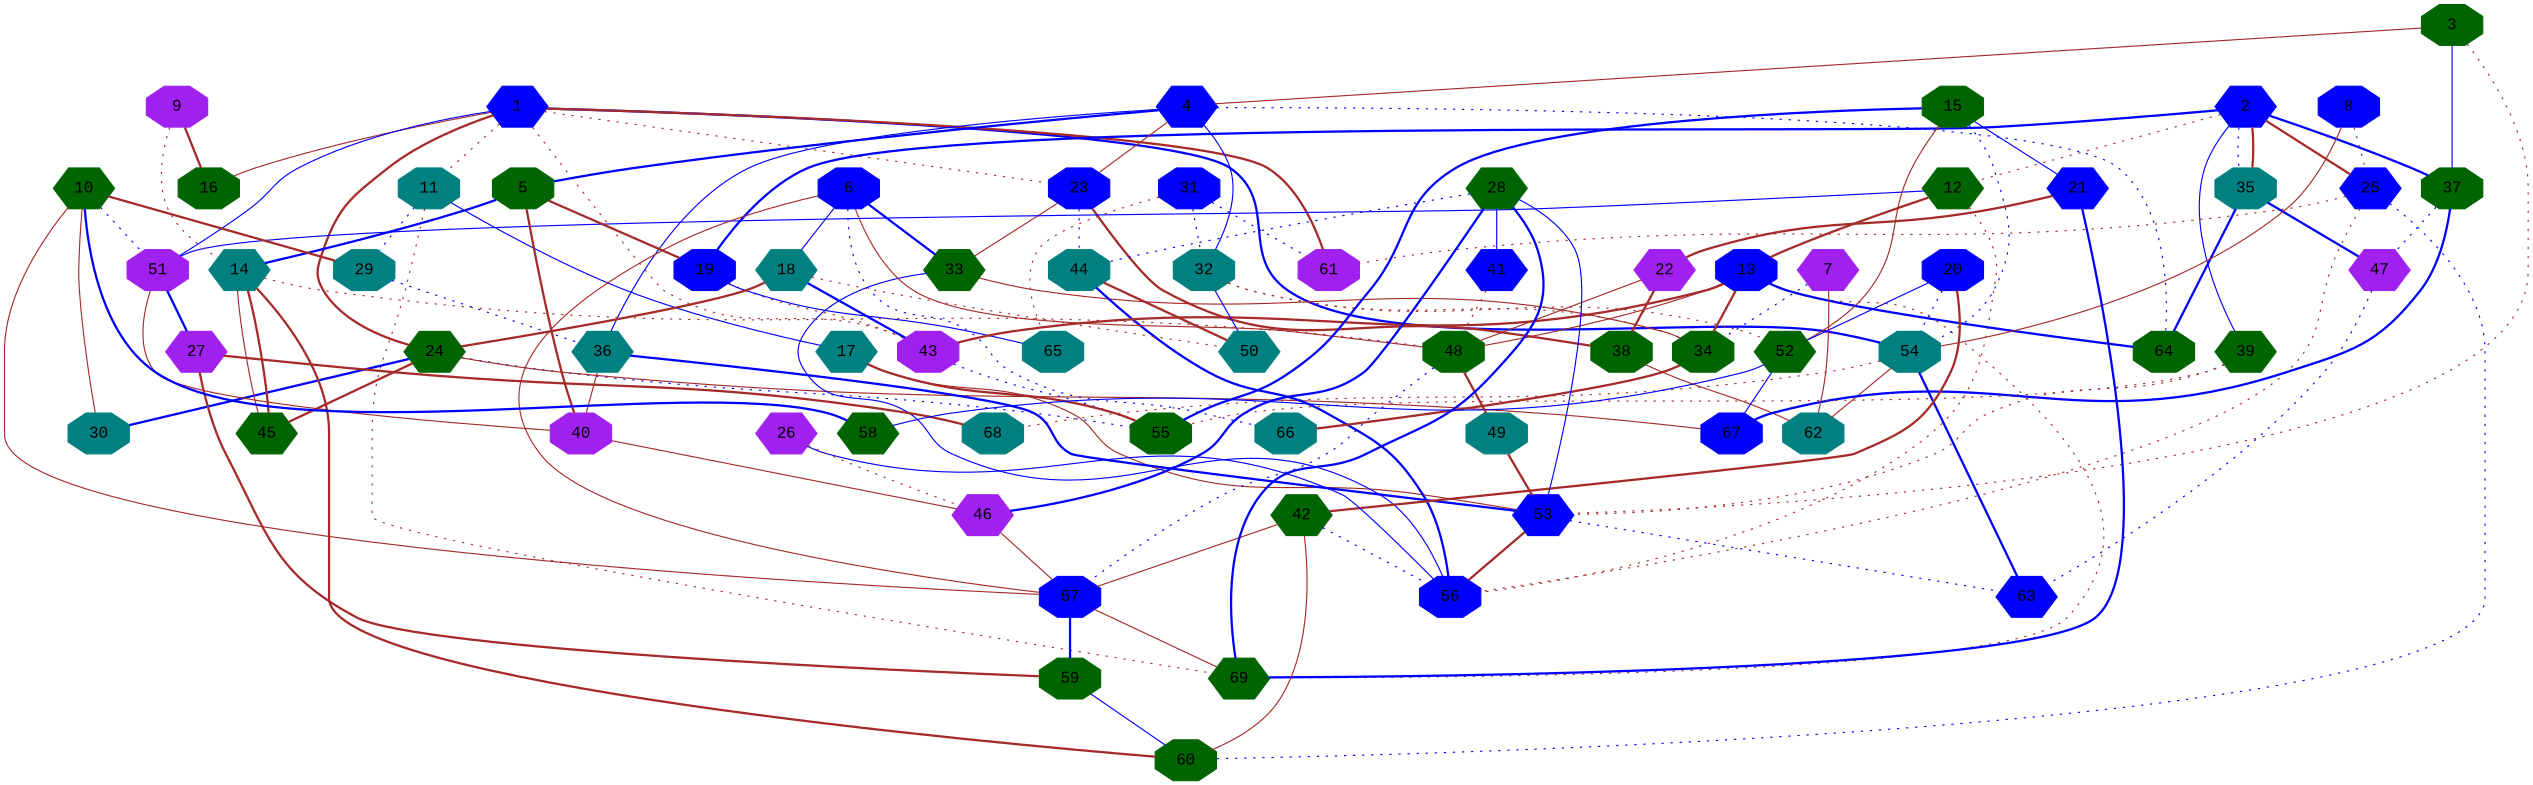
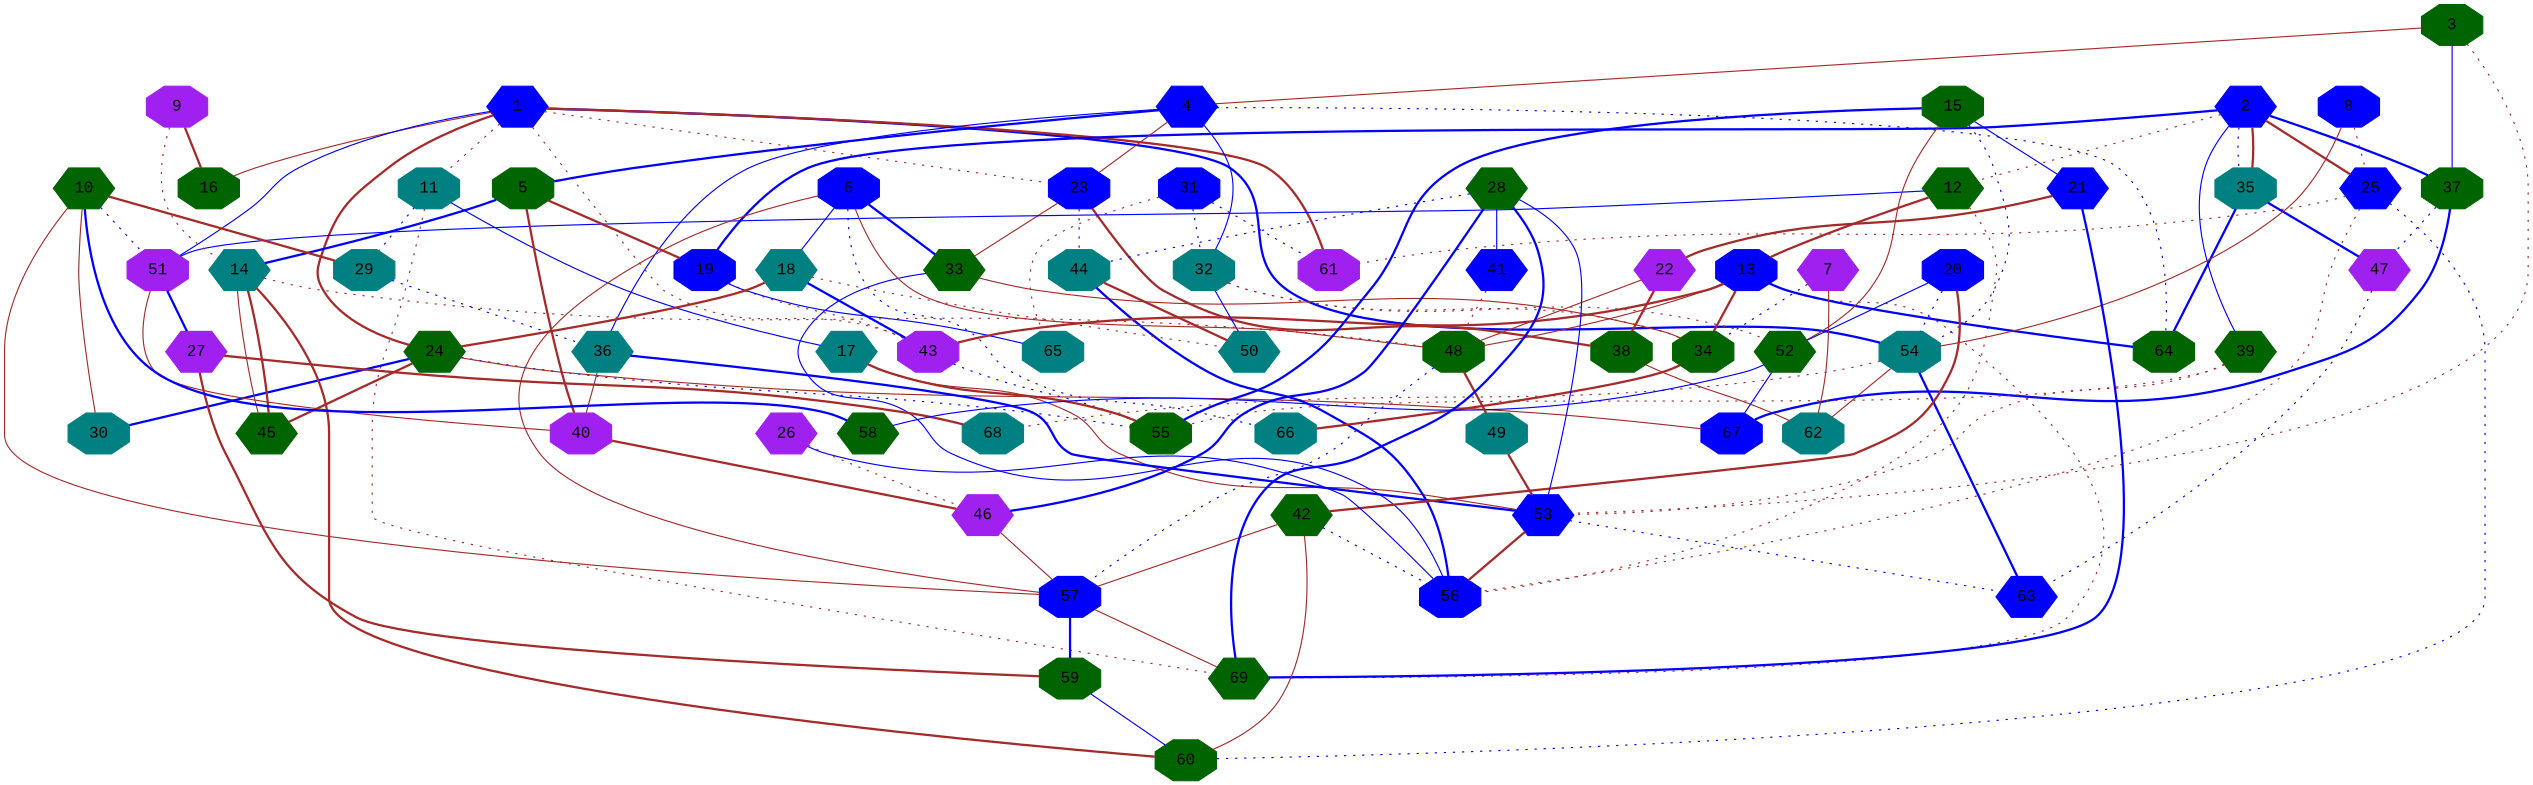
(784, 475) -> (784, 475)
